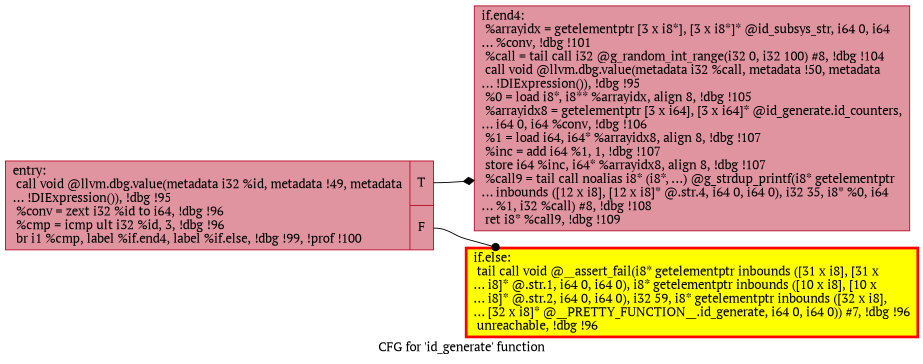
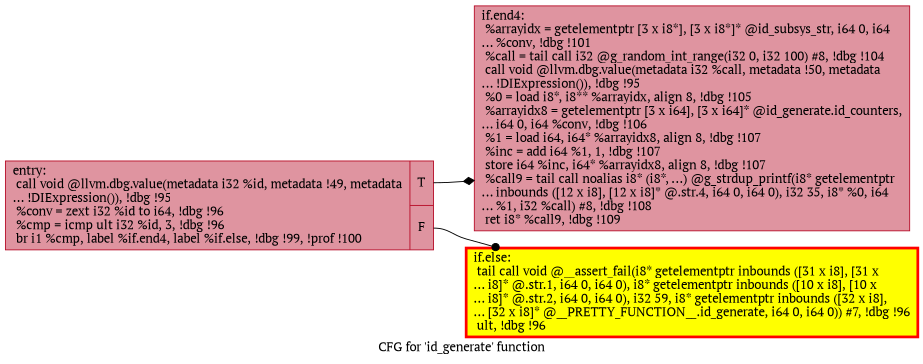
(536, 326) -> (510, 326)
